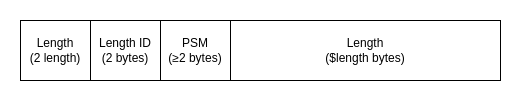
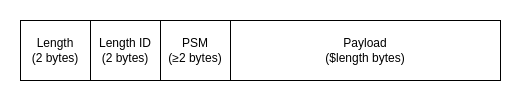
(56, 51) -> (56, 51)
(366, 51) -> (366, 51)
